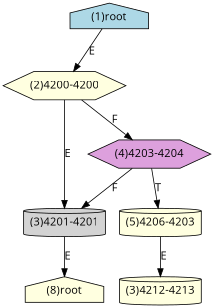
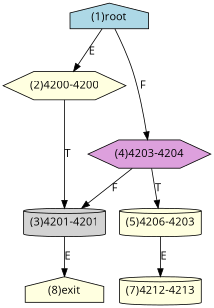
(104, 117) -> (135, 79)
(68, 154) -> (68, 154)
(65, 291) -> (65, 291)
(160, 291) -> (160, 291)
